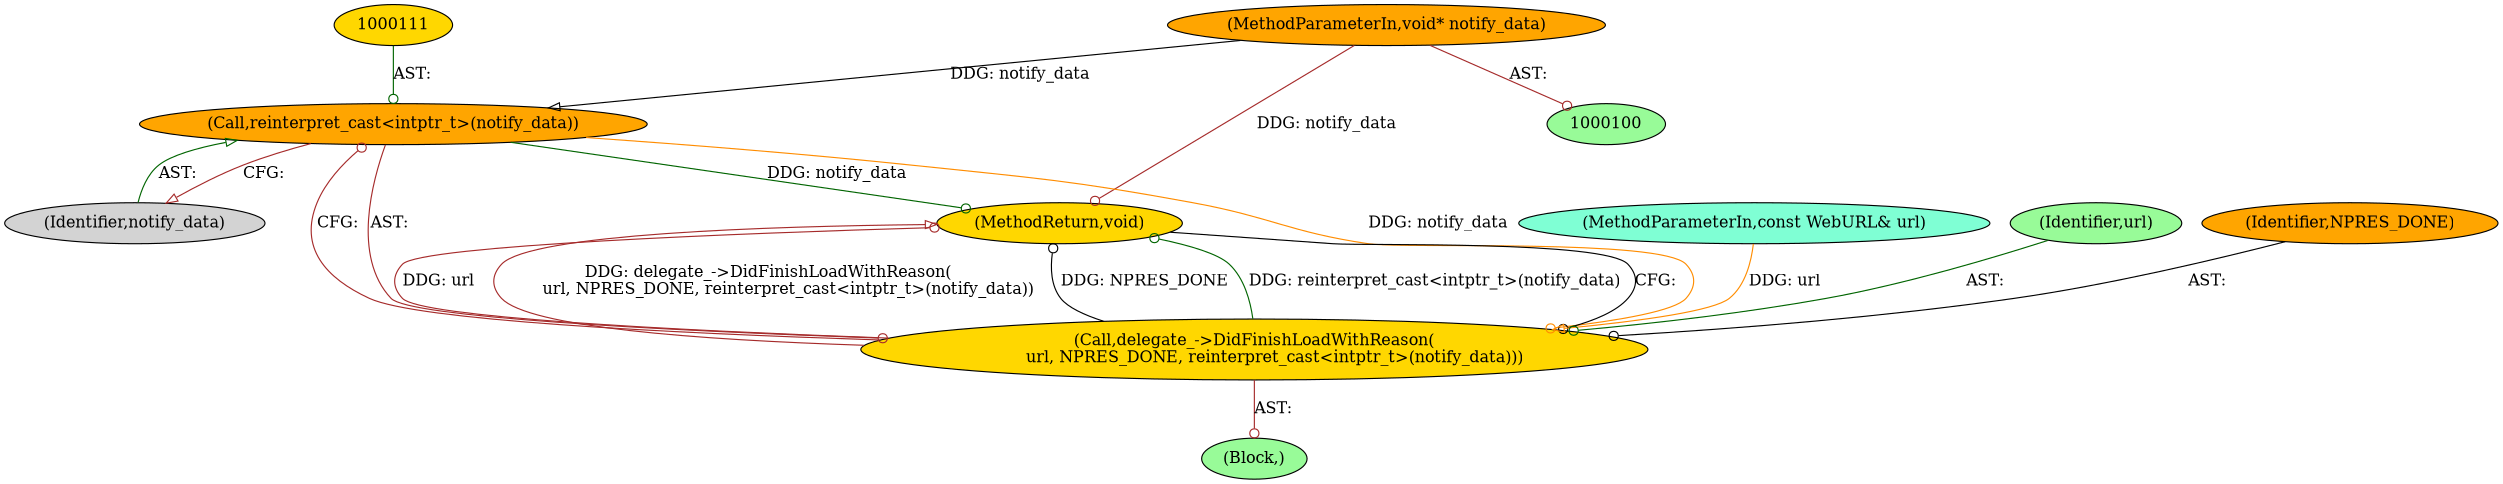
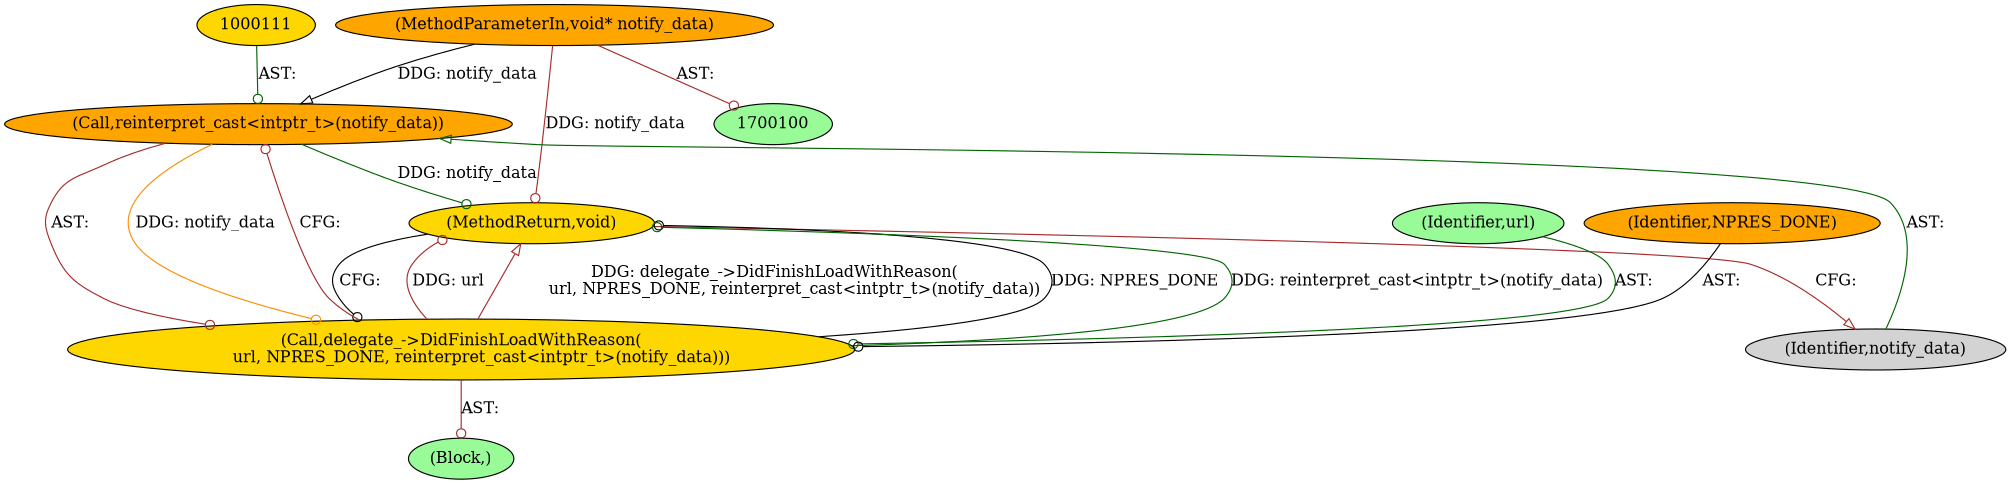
(1606, 124) -> (773, 124)
(242, 166) -> (1258, 240)
(1754, 223) -> none
